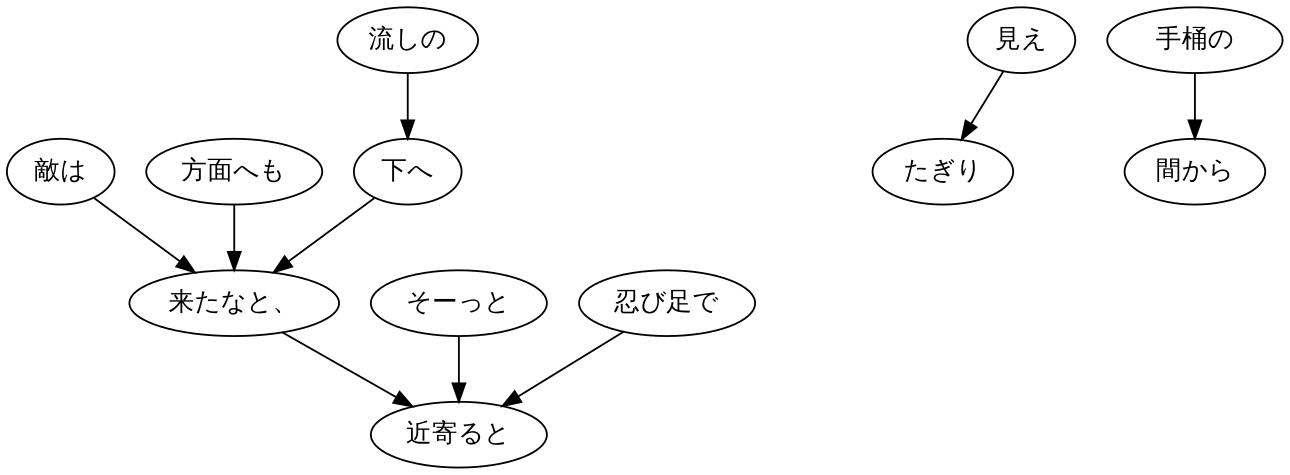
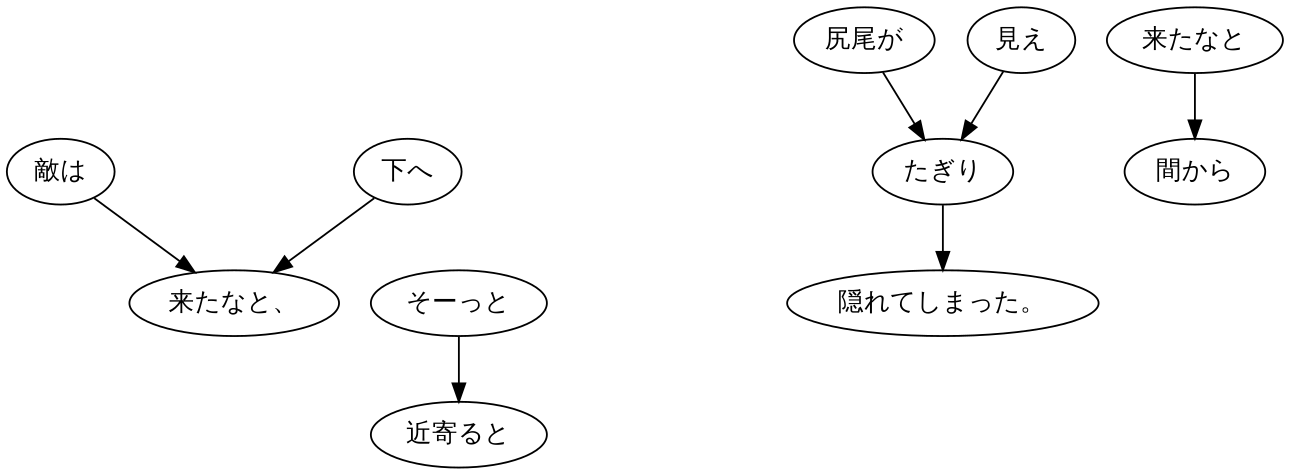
(408, 40) -> none
none -> (864, 40)
(1195, 40) -> (1195, 40)
(234, 172) -> none
(667, 303) -> none
none -> (943, 303)
(339, 365) -> none
